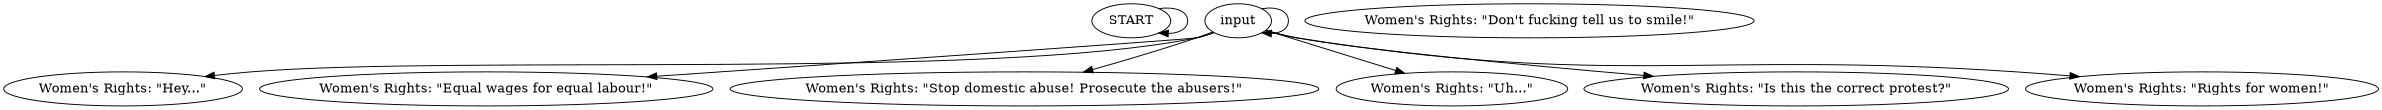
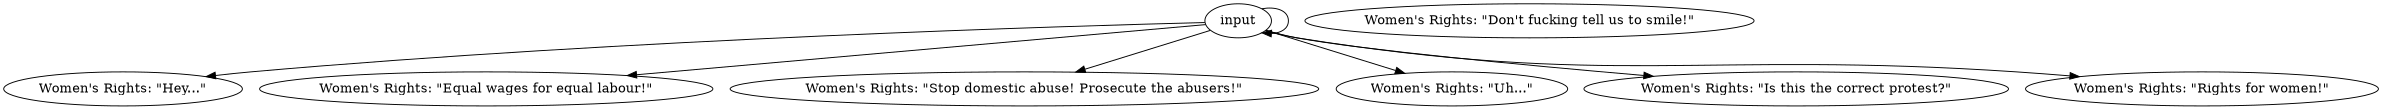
(1131, 21) -> none
